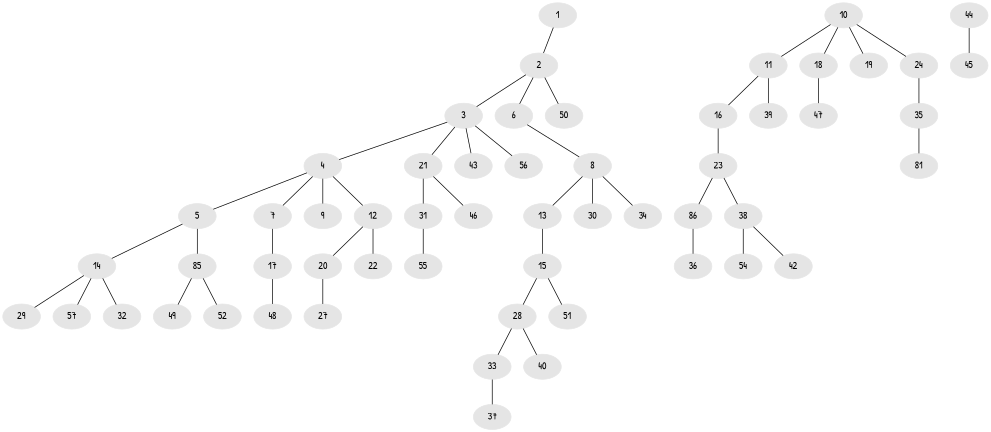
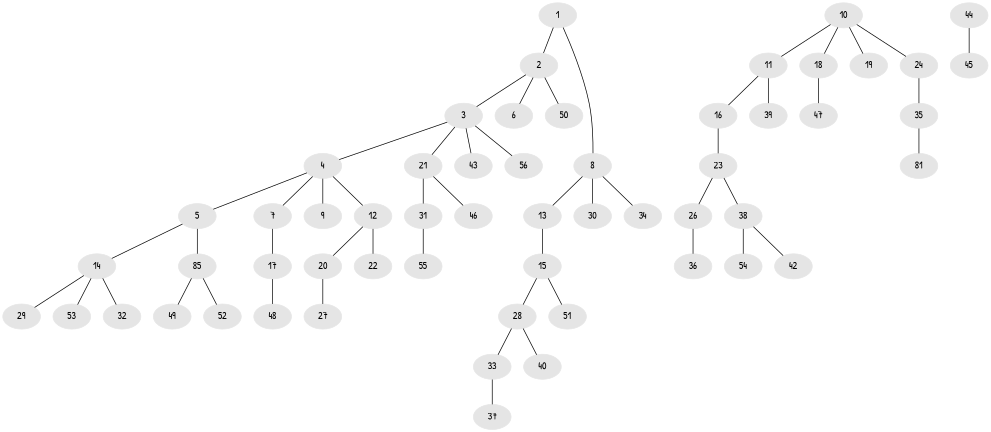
(553, 141) -> (586, 89)
(693, 216) -> (693, 216)
(72, 317) -> (72, 317)
